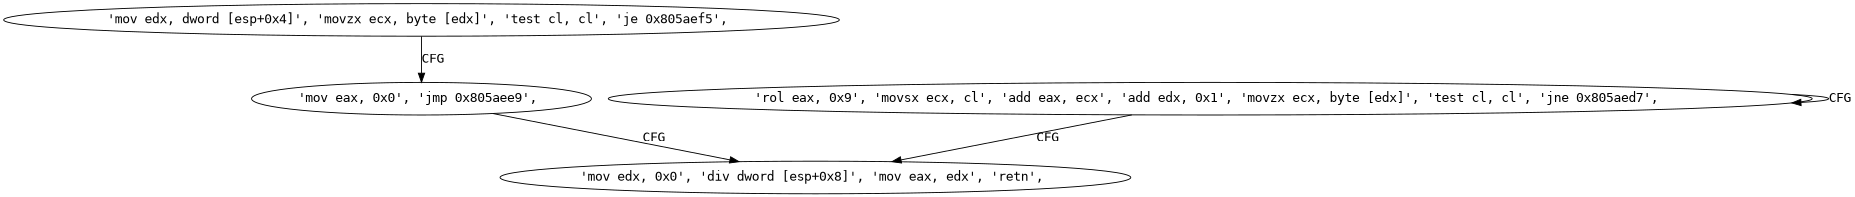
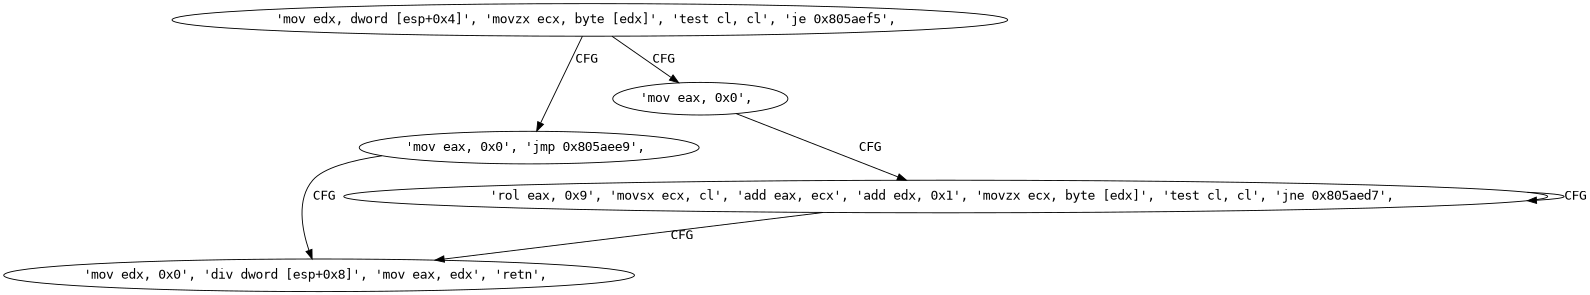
none -> (700, 99)
